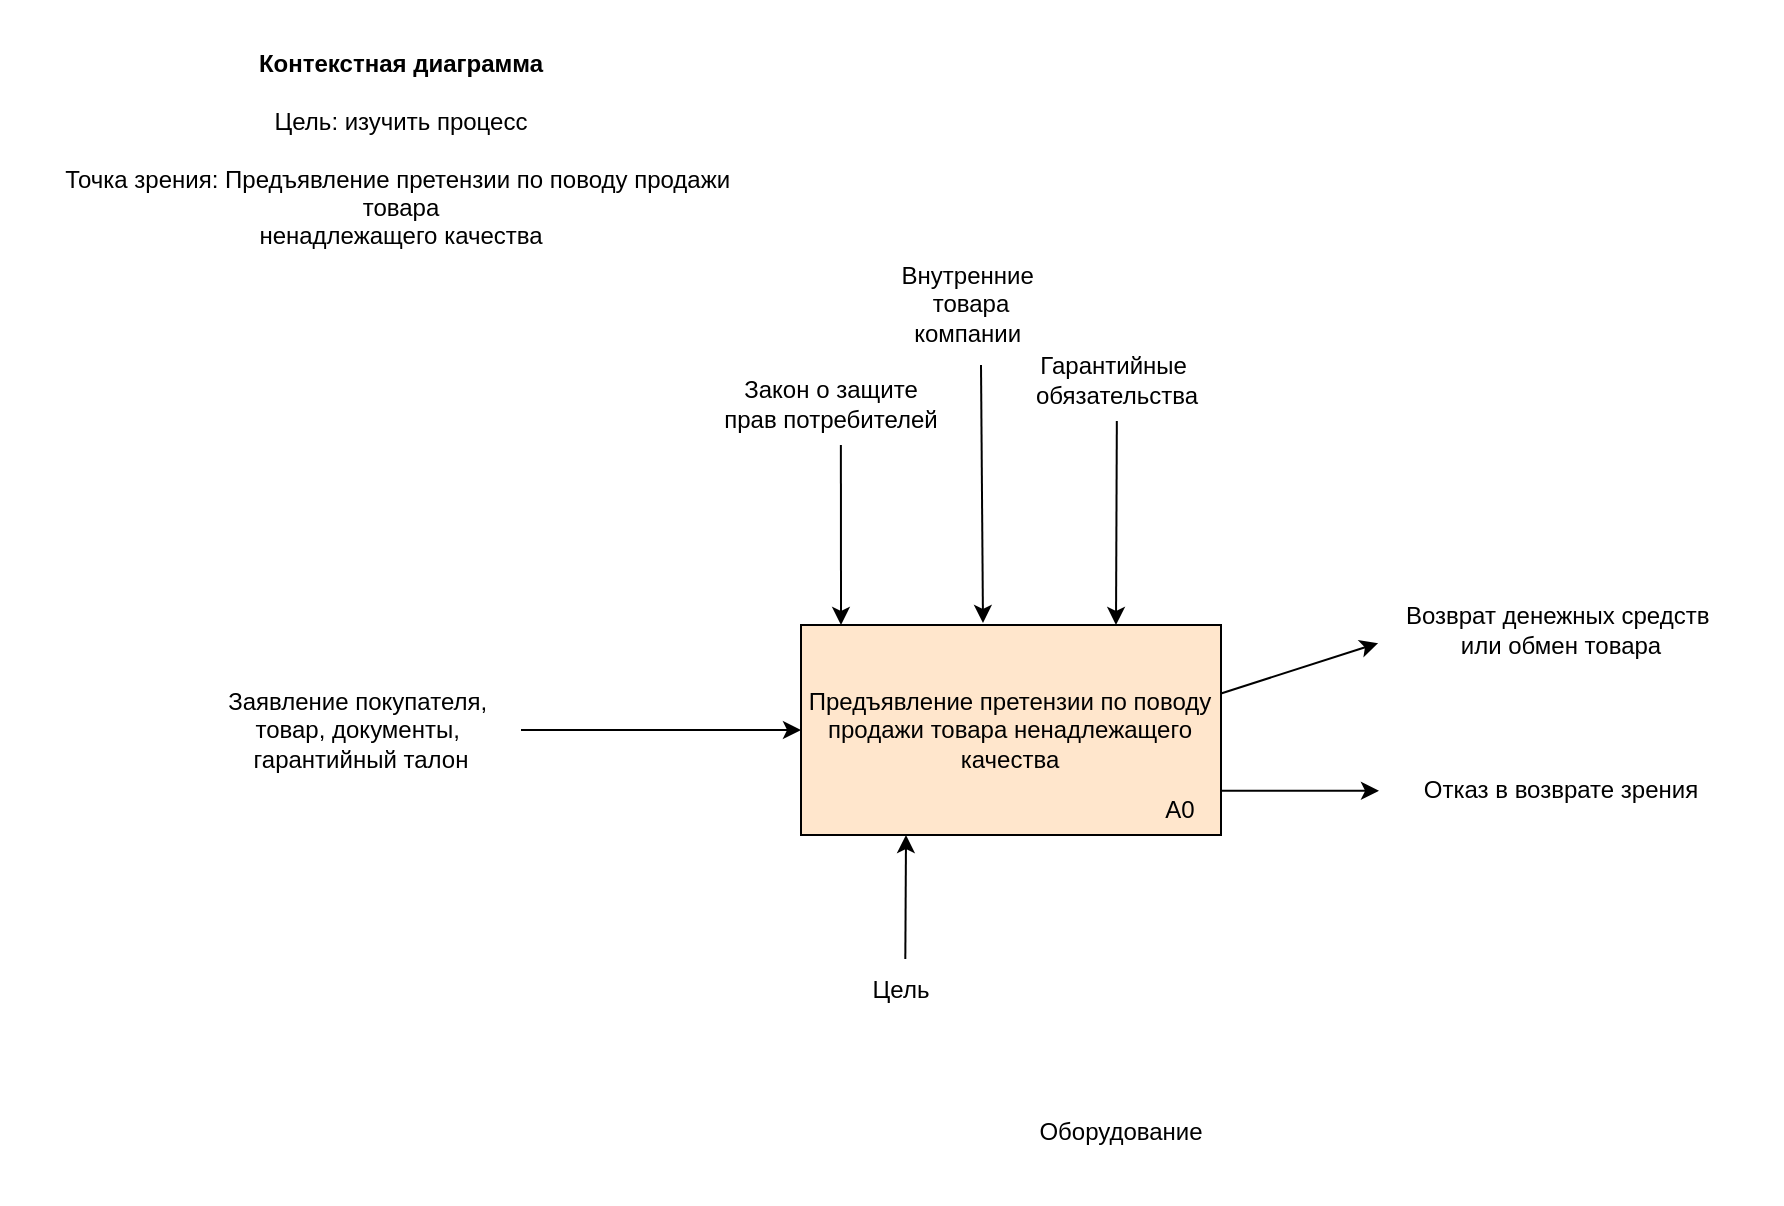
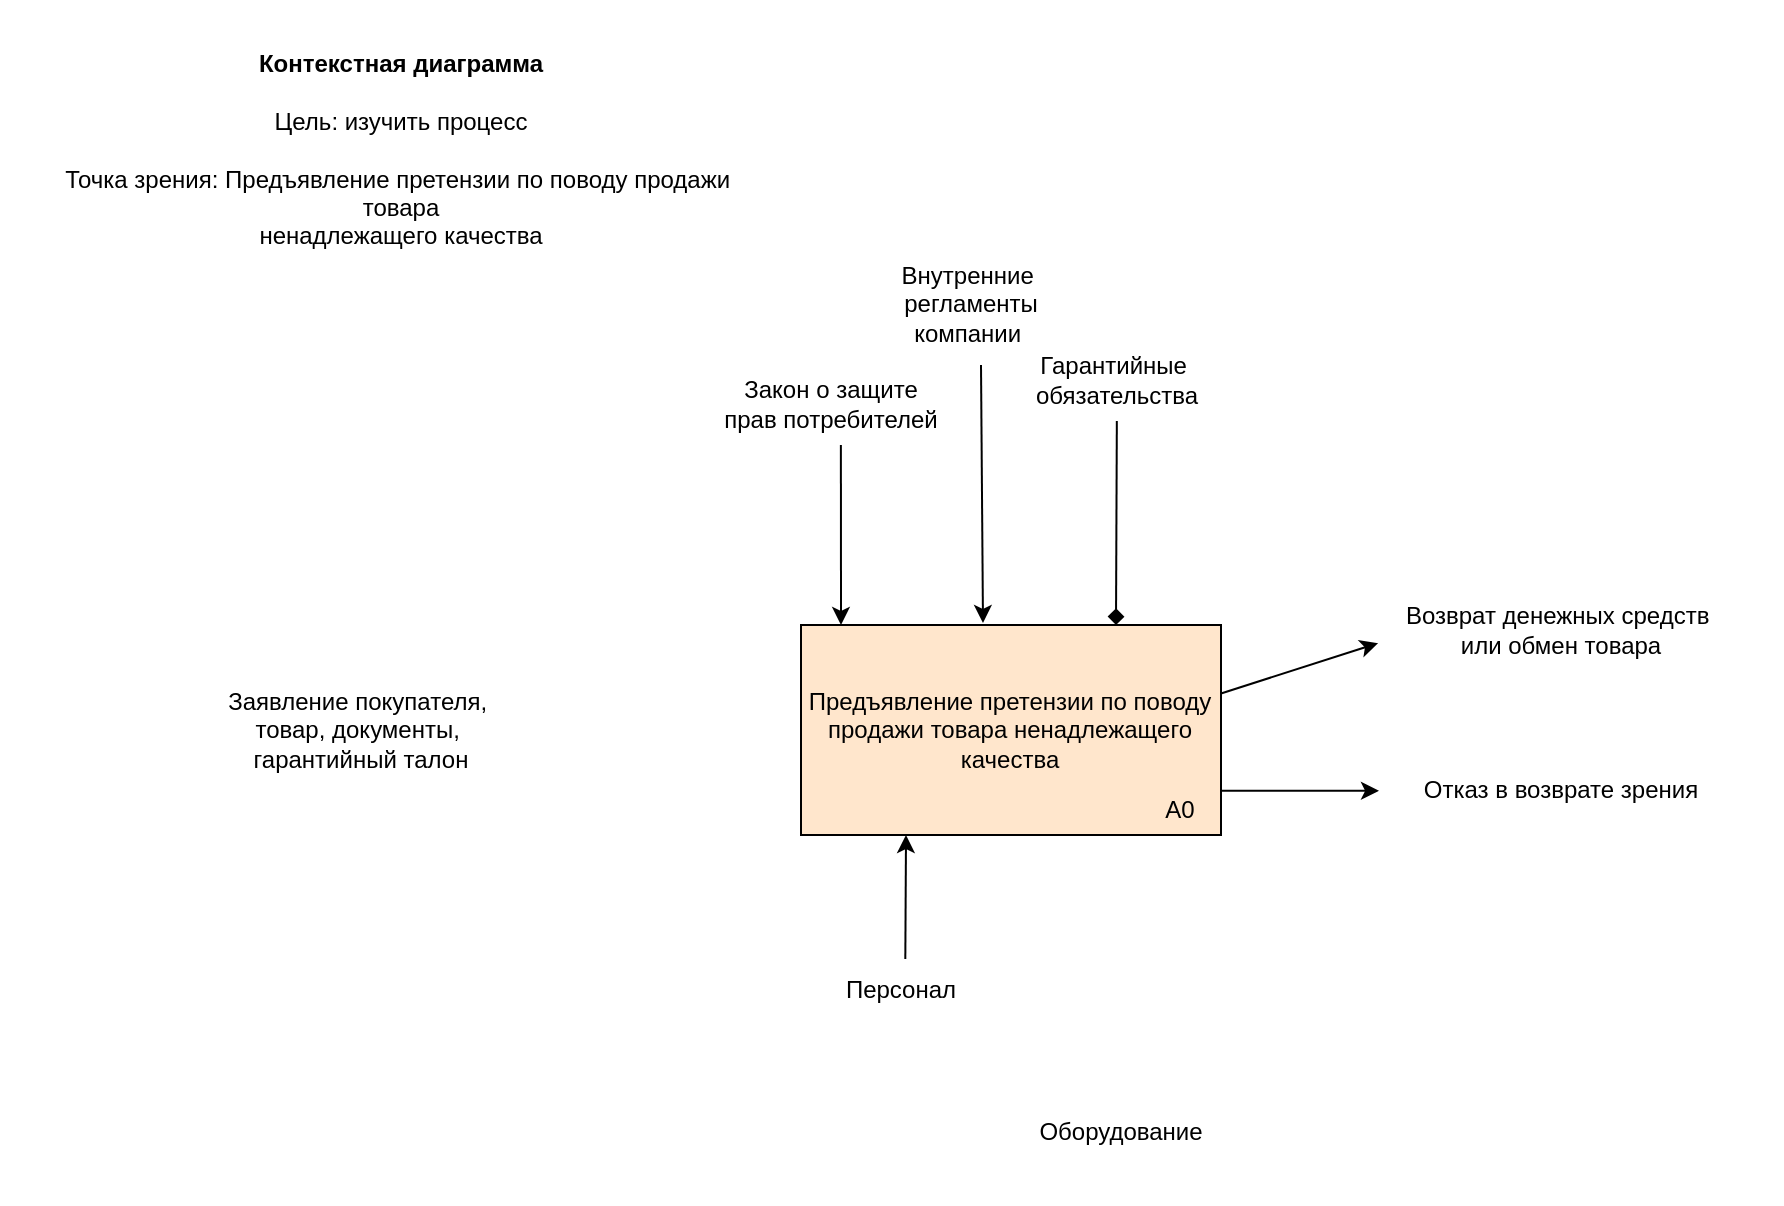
(972, 305) -> (972, 305)
(1116, 610) -> (1116, 609)
(654, 730) -> none
(902, 991) -> (902, 991)
